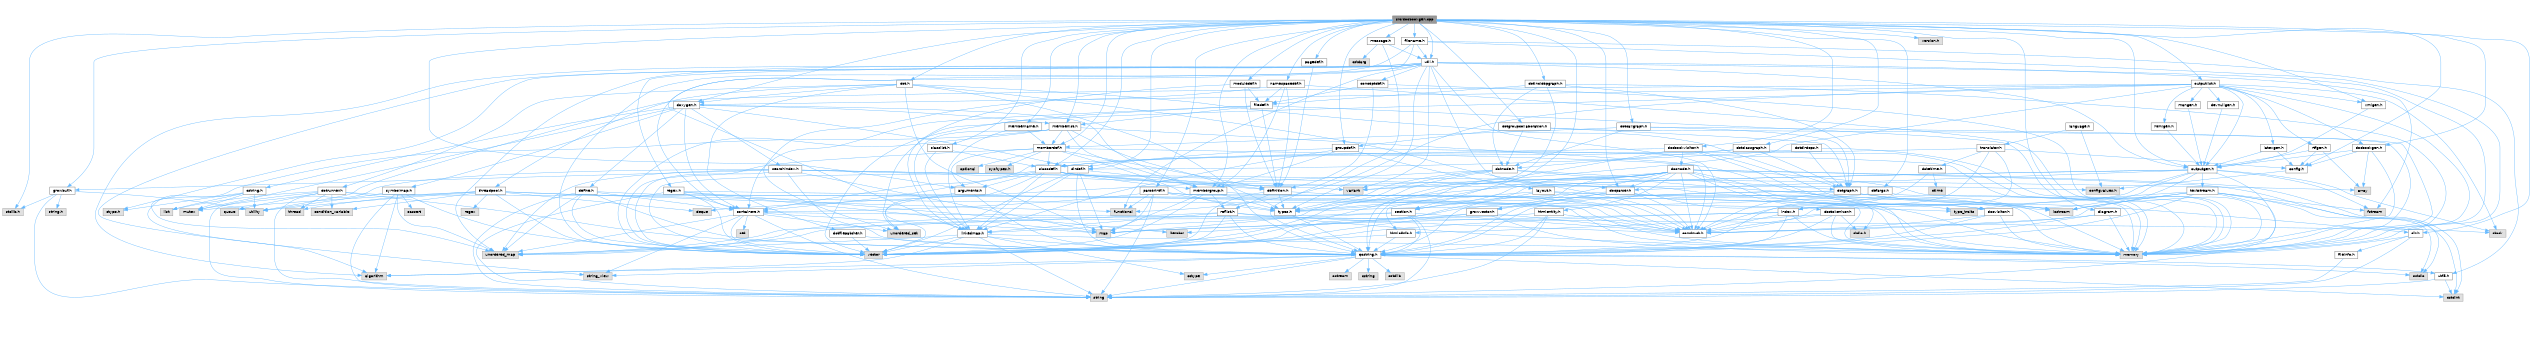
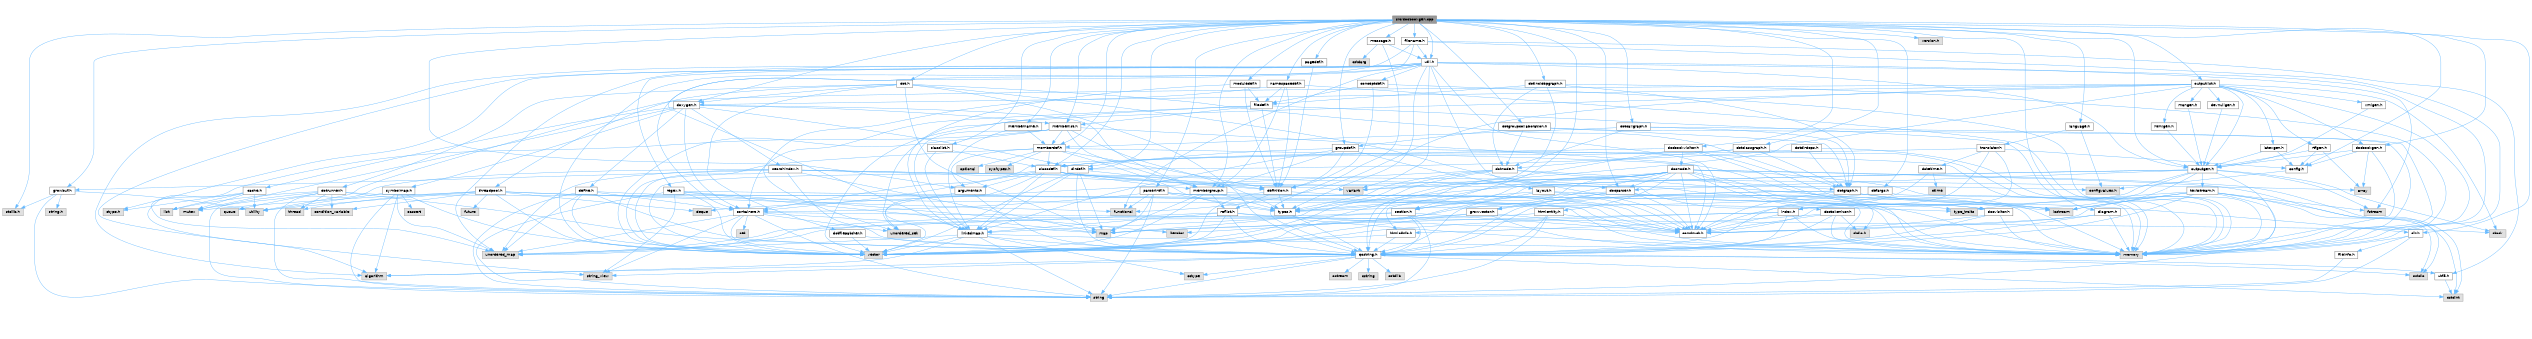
(1904, 27) -> (1795, 25)
none -> (1324, 175)
(255, 191) -> (255, 191)
(708, 201) -> (652, 237)
(470, 212) -> (470, 212)
(2104, 292) -> none
